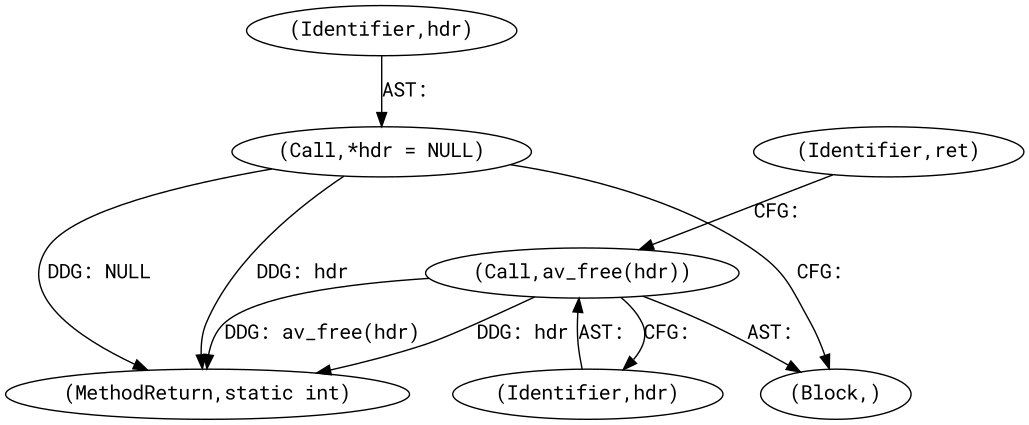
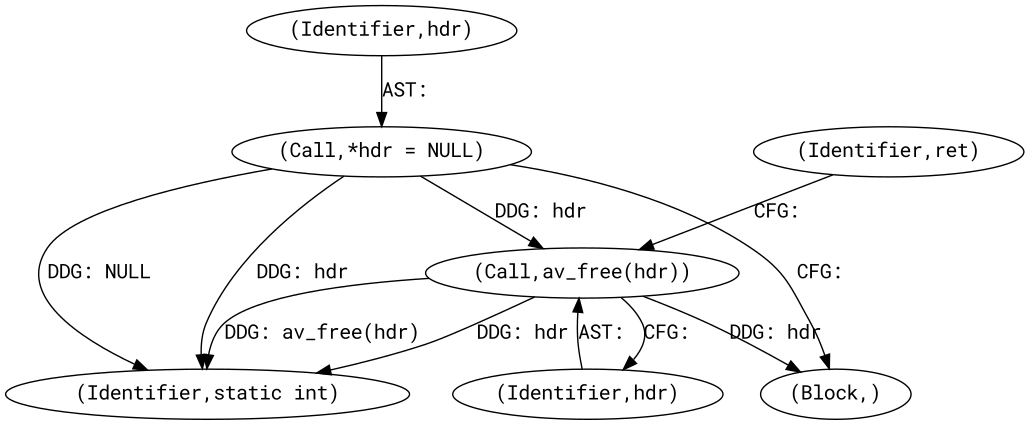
none -> (476, 209)
(776, 334) -> (776, 334)
(208, 394) -> (208, 394)
